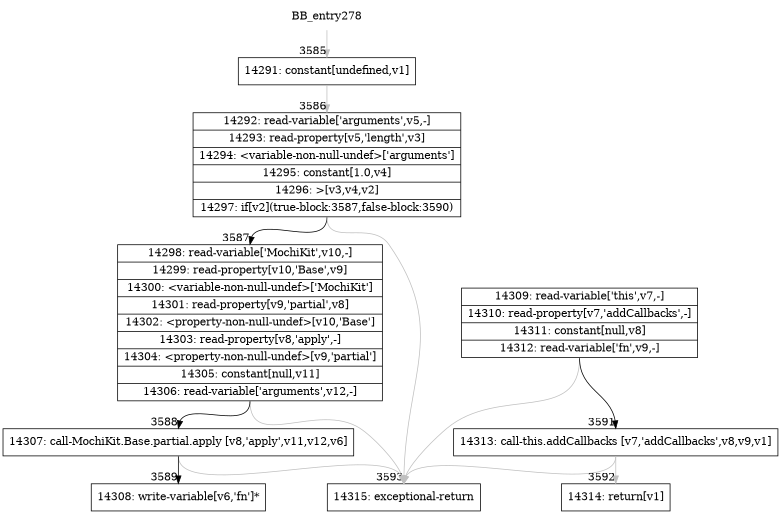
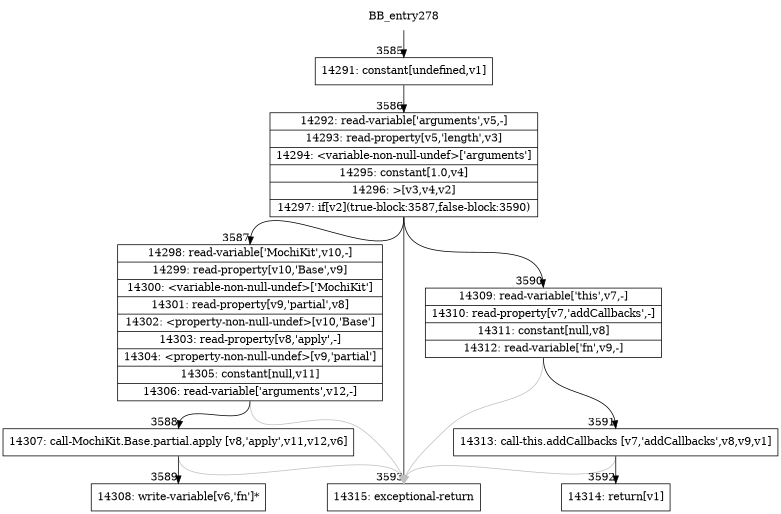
(327, 40) -> (404, 40)
(327, 95) -> (404, 95)
none -> (470, 252)
(419, 320) -> (404, 346)
(616, 466) -> (616, 466)
